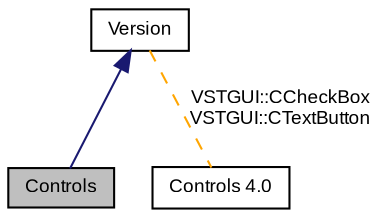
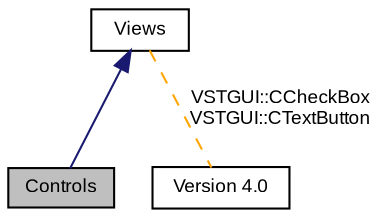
(140, 30) -> (140, 30)
(221, 188) -> (221, 188)
